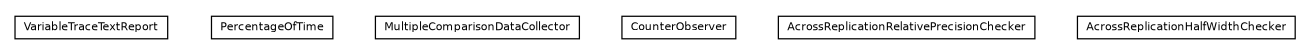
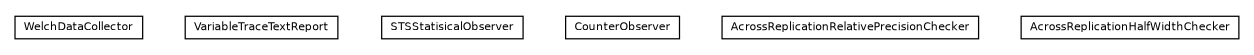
none -> (79, 28)
(272, 28) -> none
none -> (452, 28)
(477, 28) -> none
